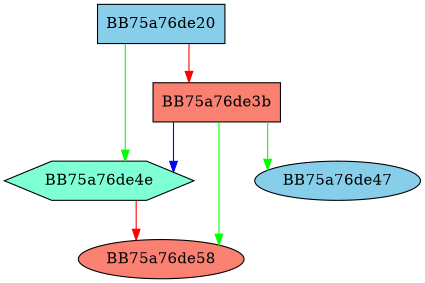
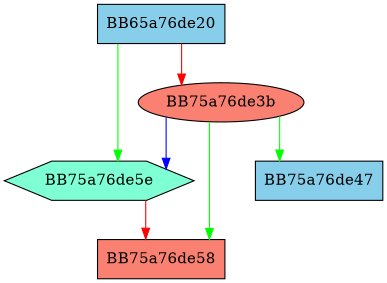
(161, 24) -> (161, 24)
(217, 102) -> (221, 102)
(99, 181) -> (99, 181)
(338, 181) -> (319, 181)
(161, 259) -> (161, 259)
